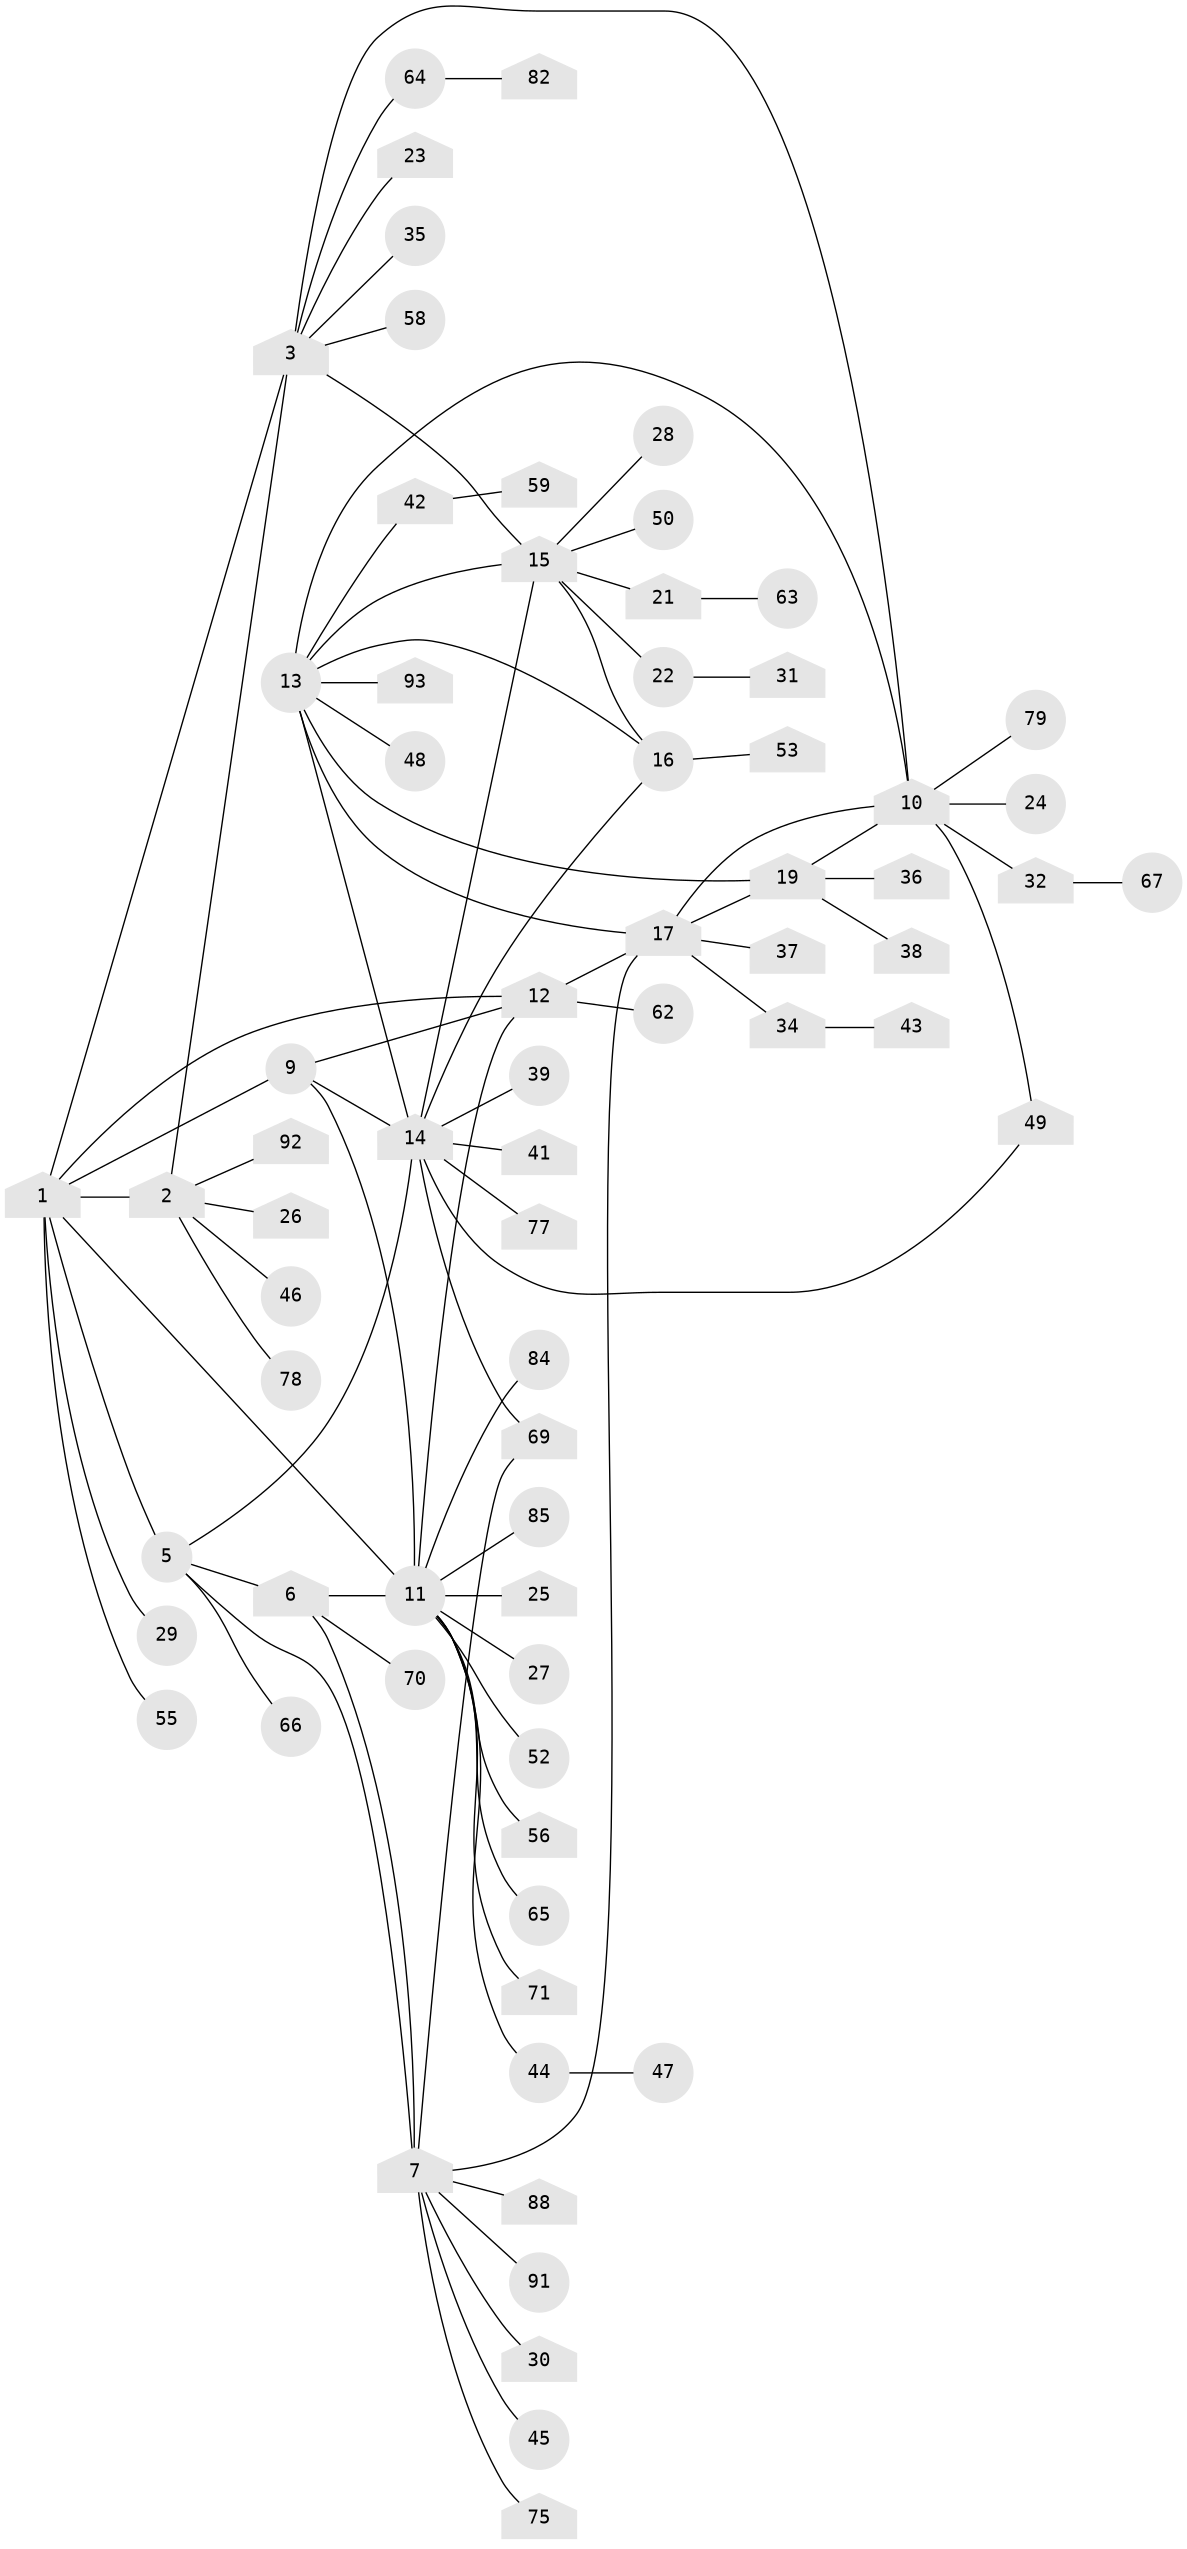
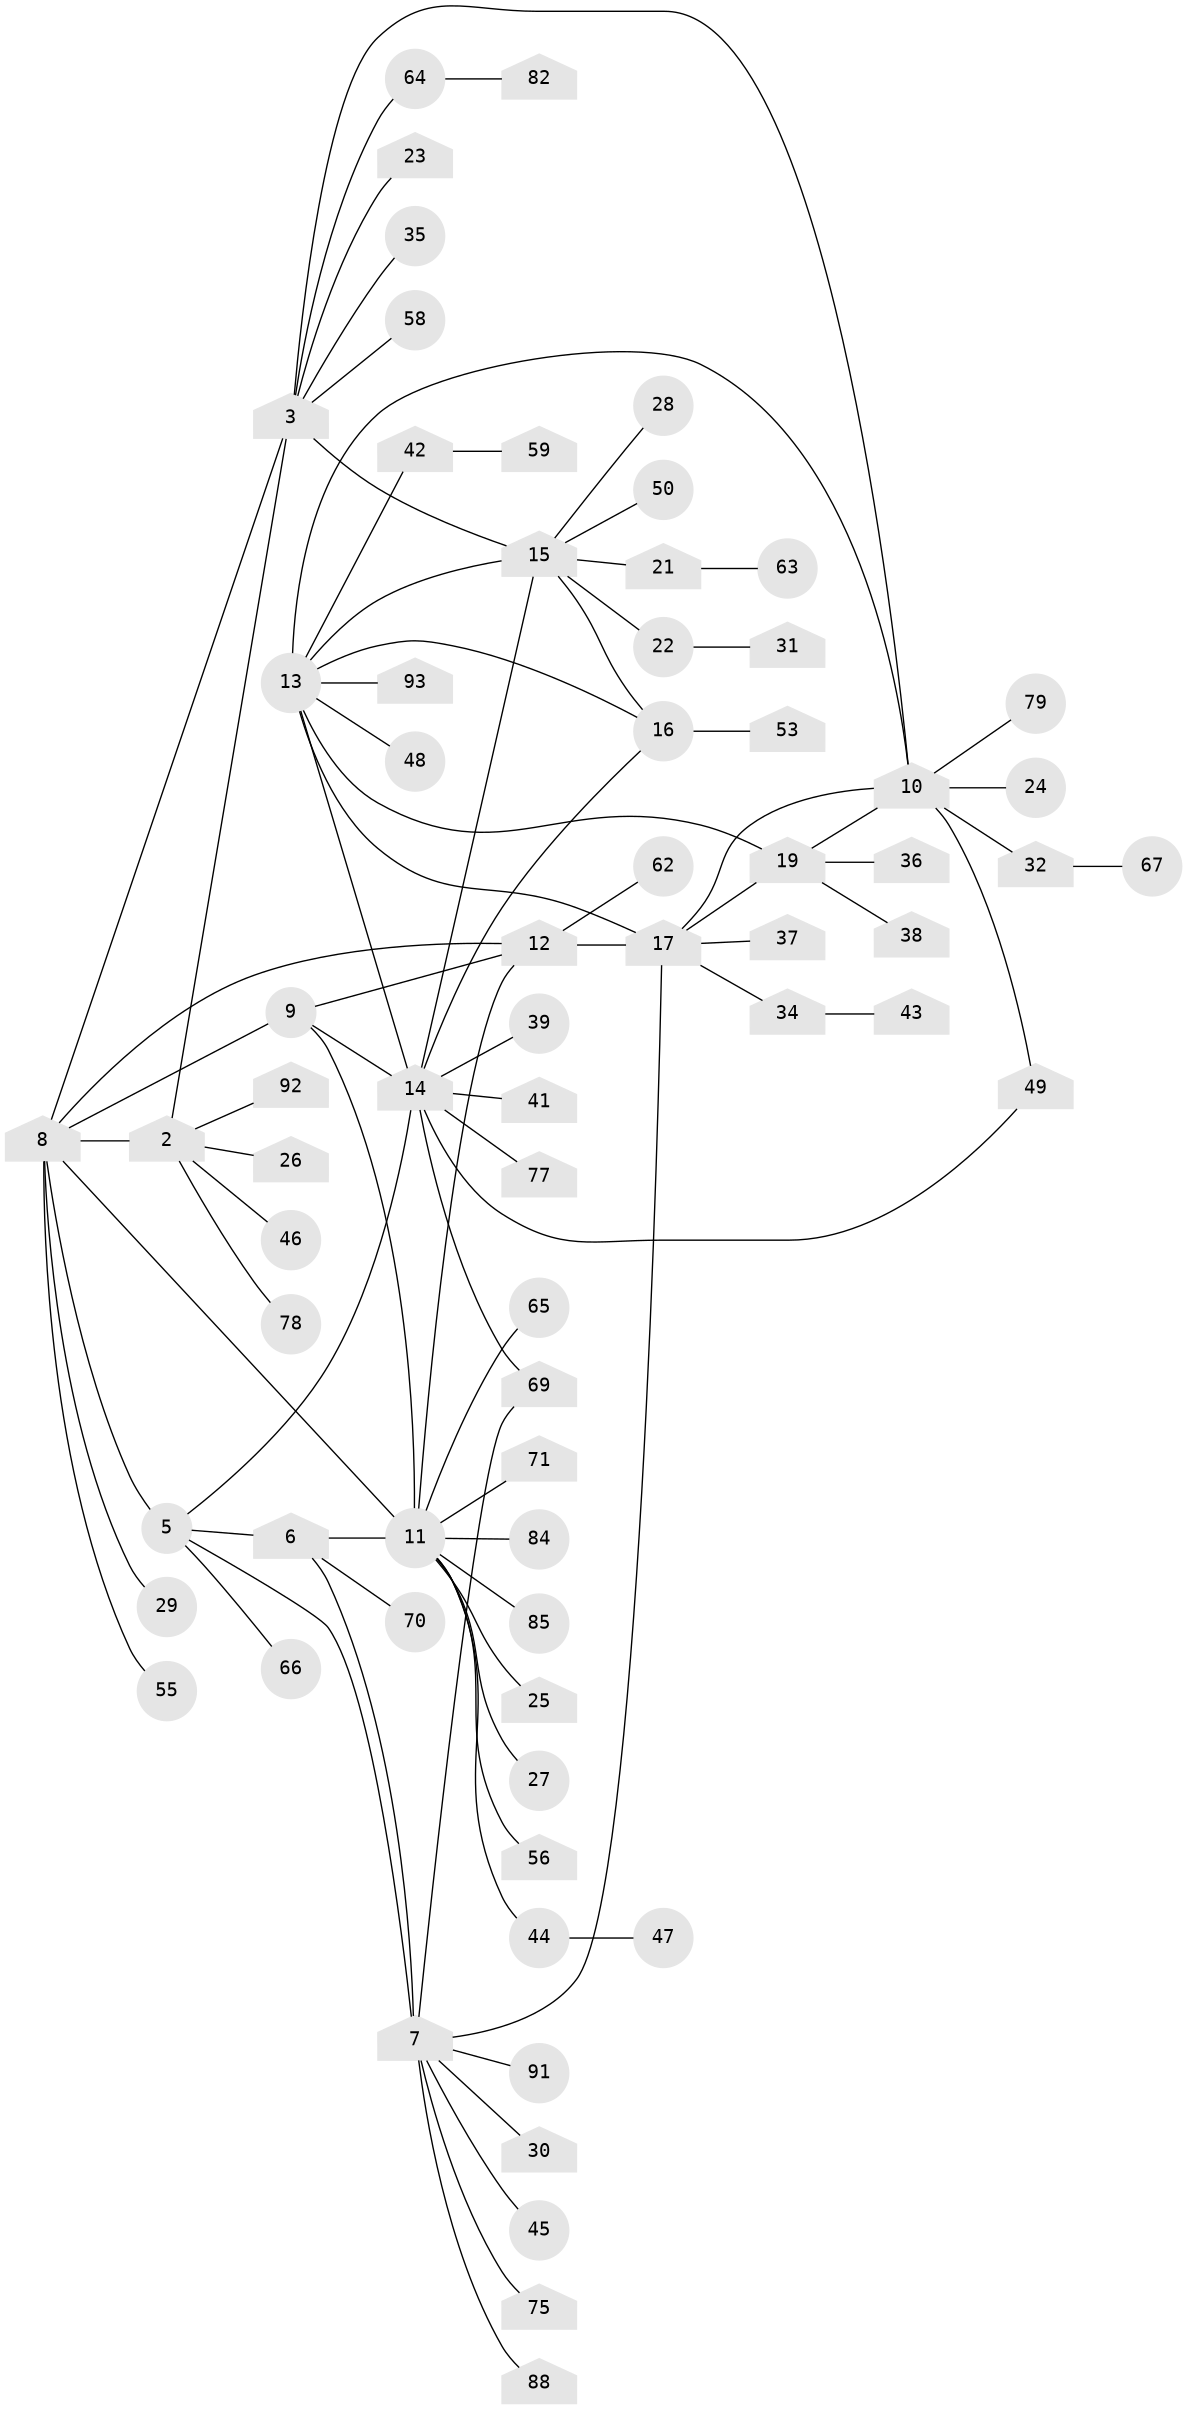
(43, 1197) -> (43, 1141)
(539, 1758) -> none
